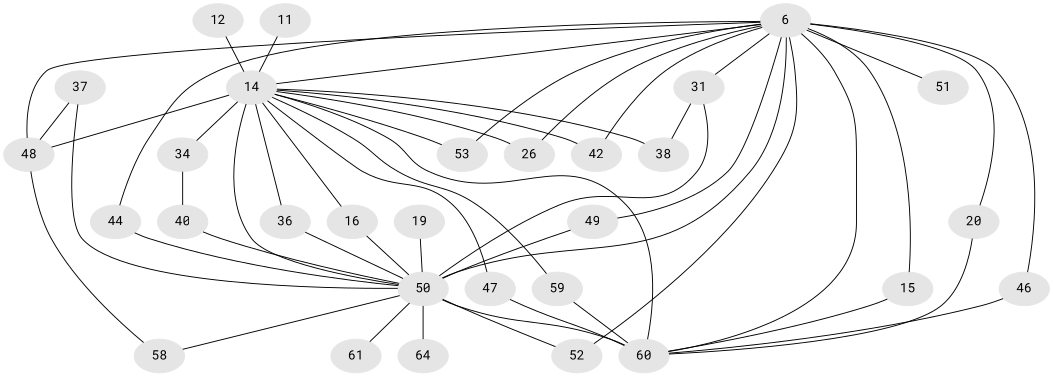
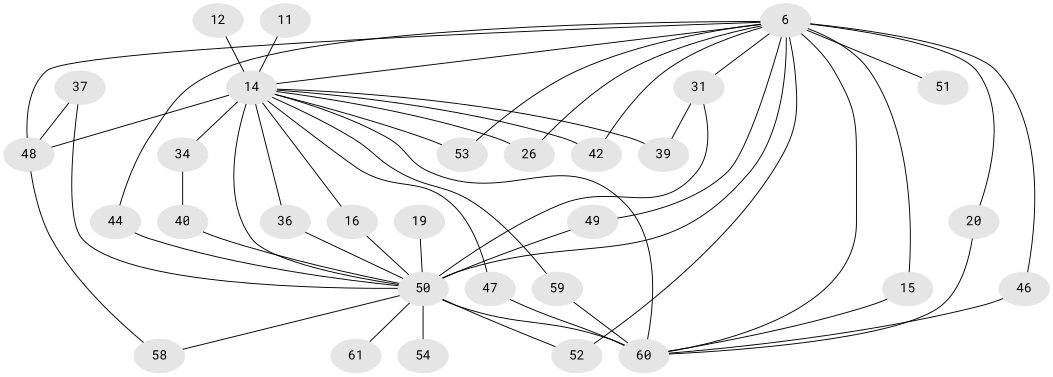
(664, 155) -> (664, 155)
(423, 356) -> (423, 356)
